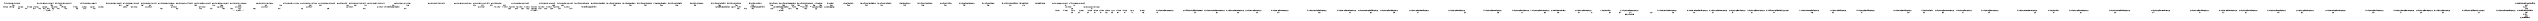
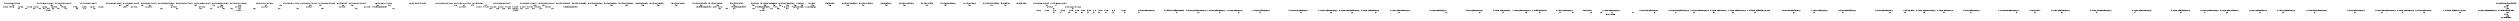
(376, 3) -> none
